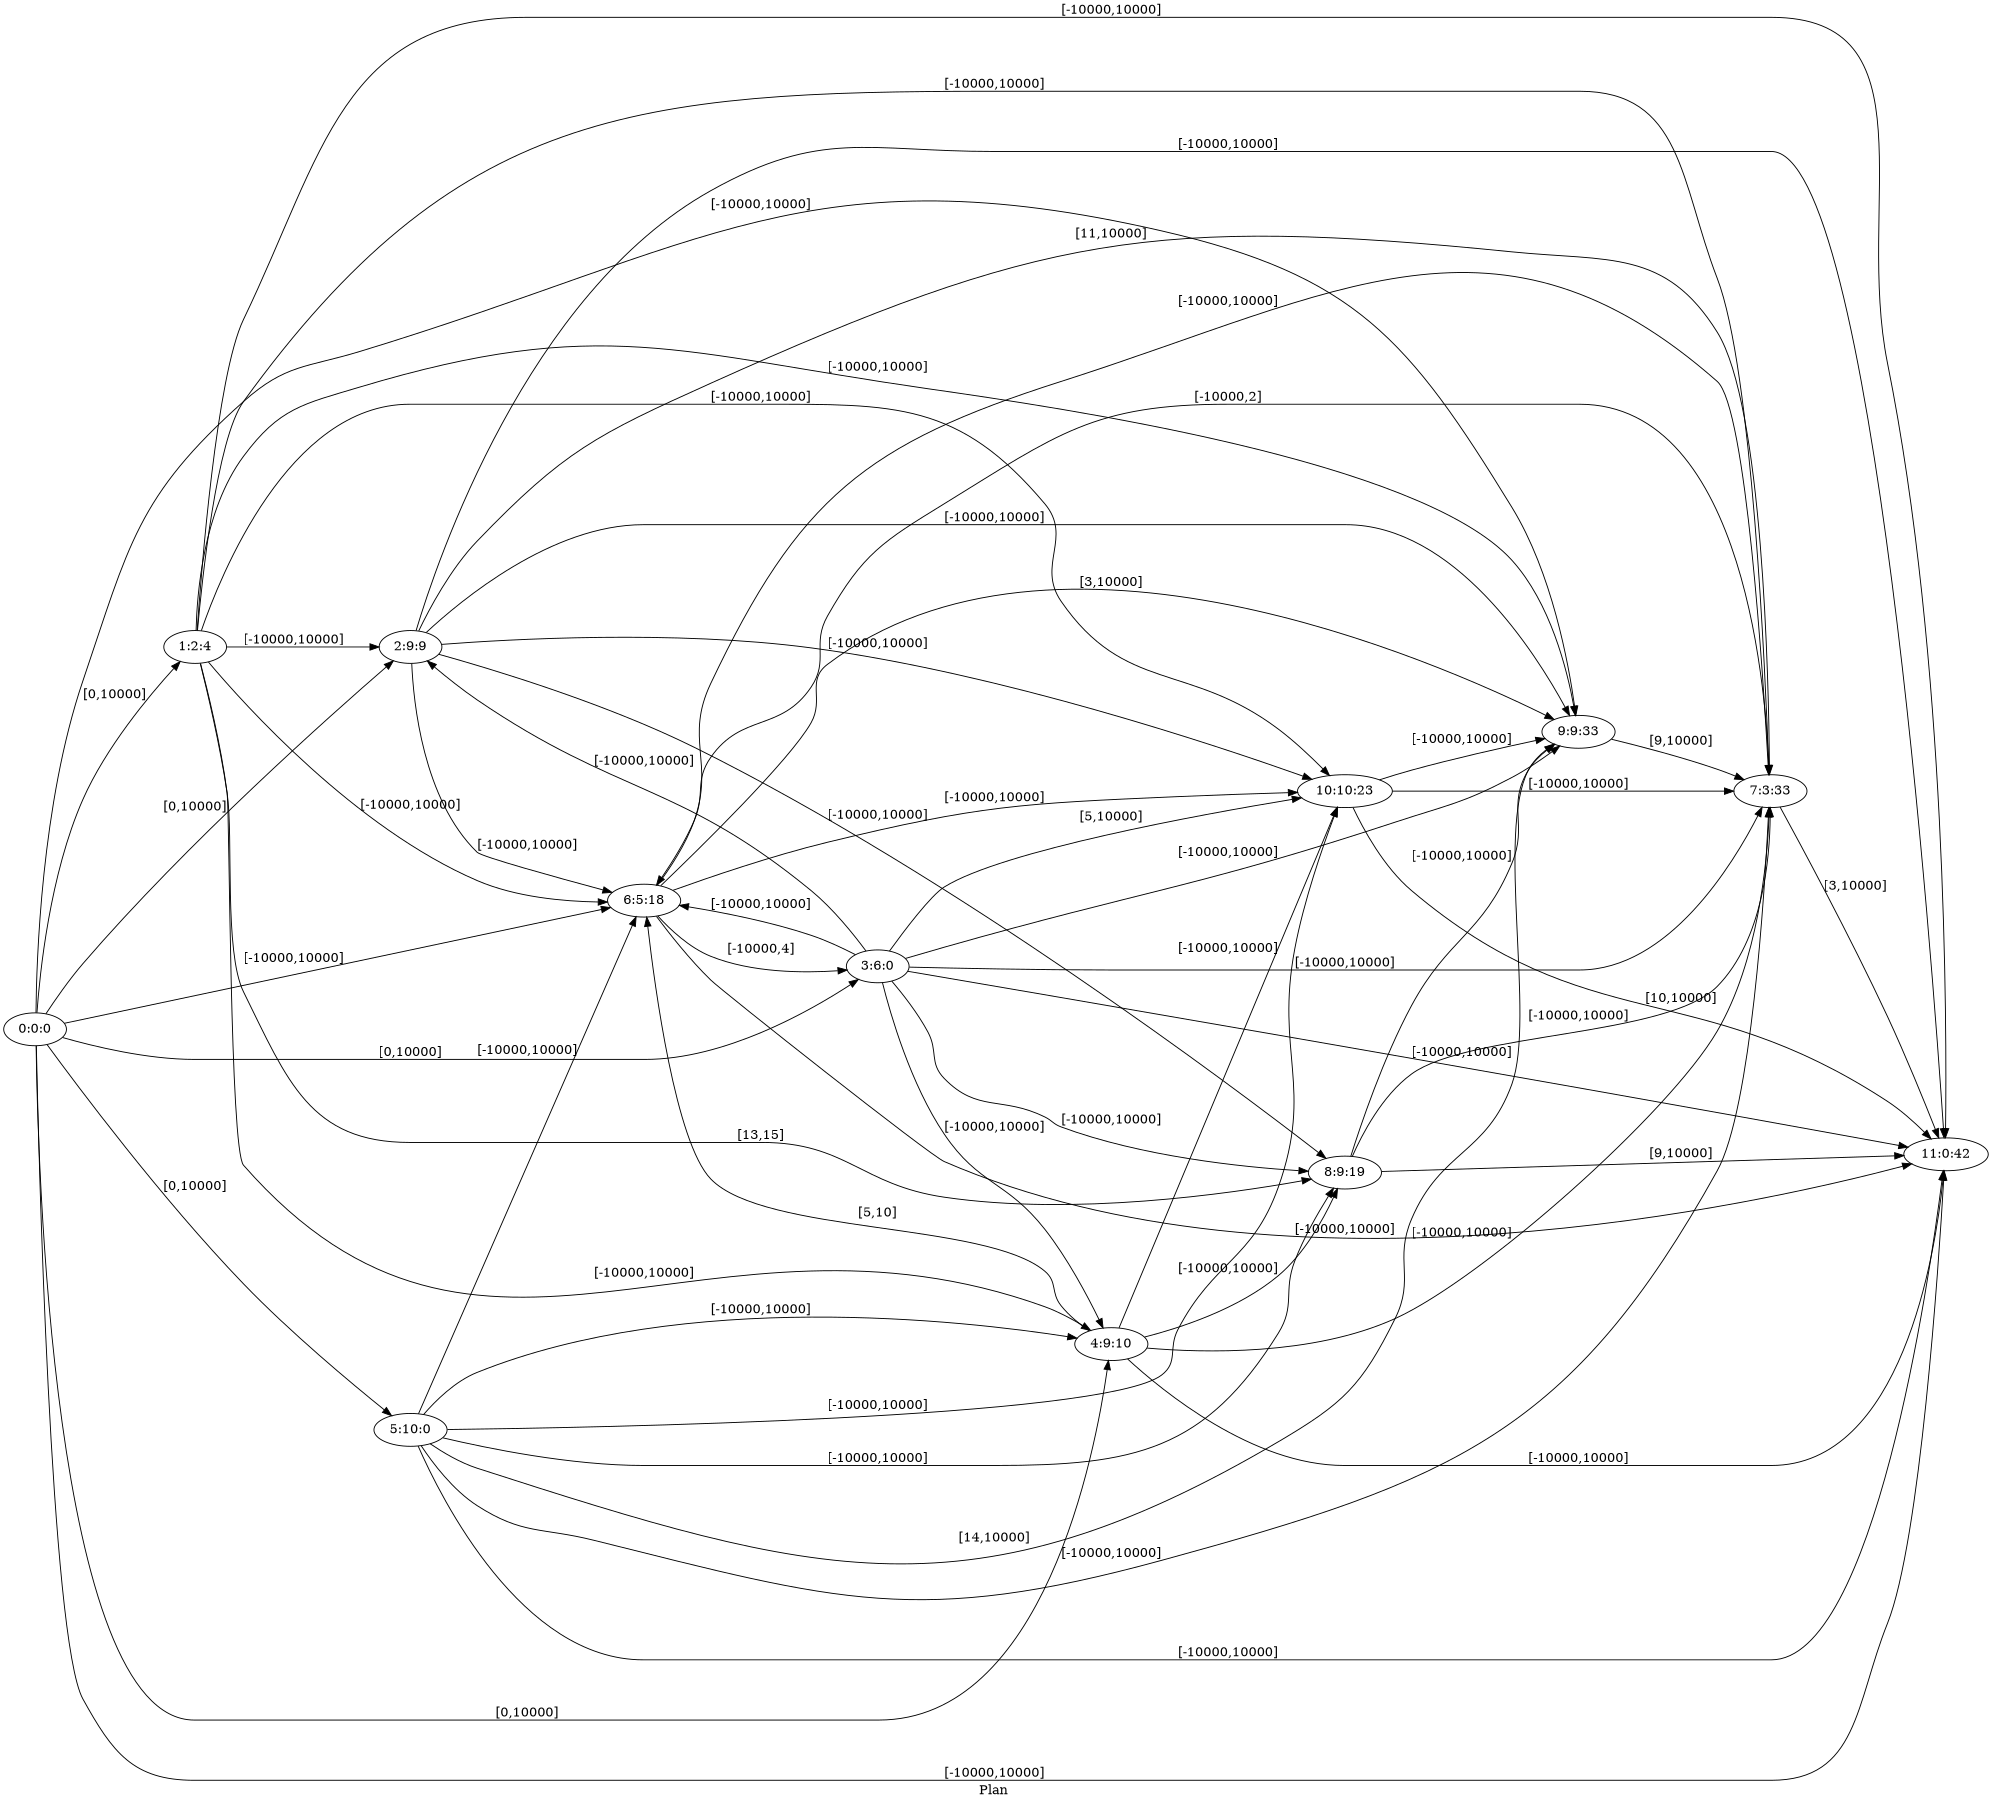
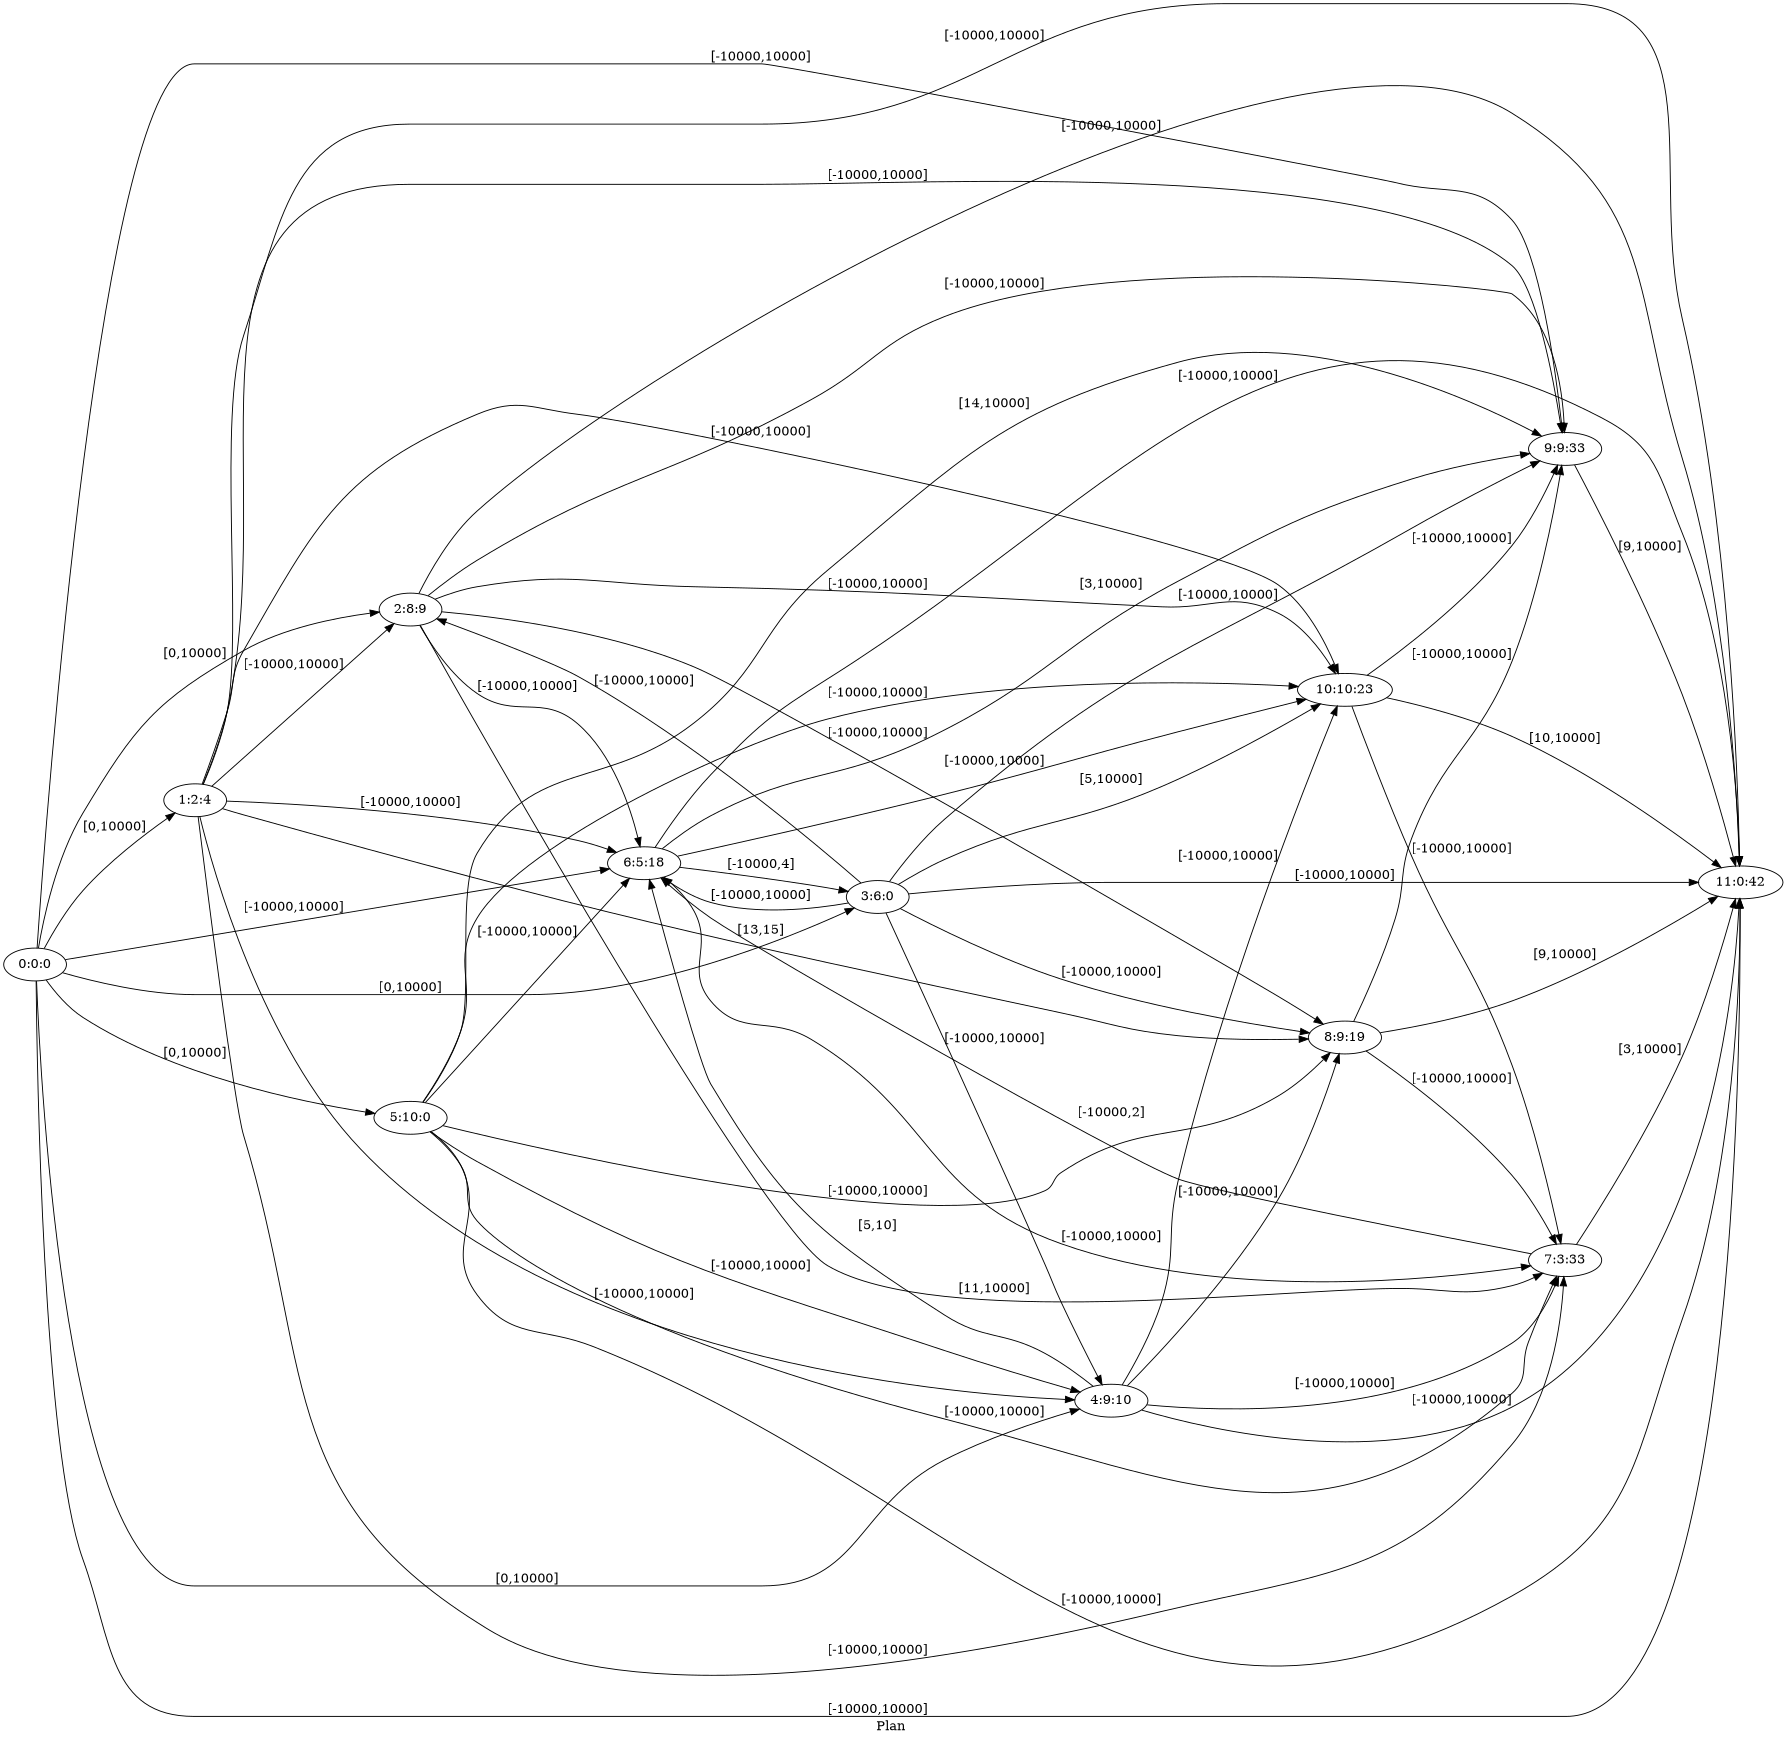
(411, 647) -> (411, 610)
(1674, 756) -> (1667, 656)
(1368, 970) -> none
